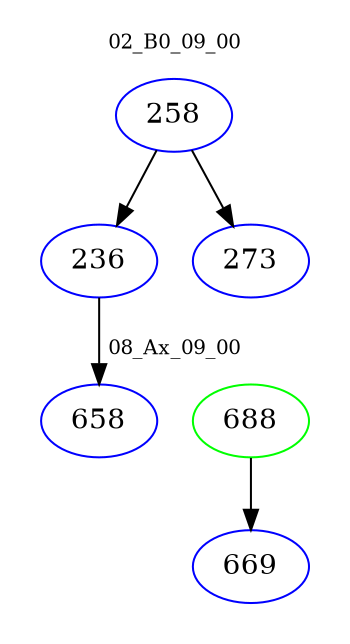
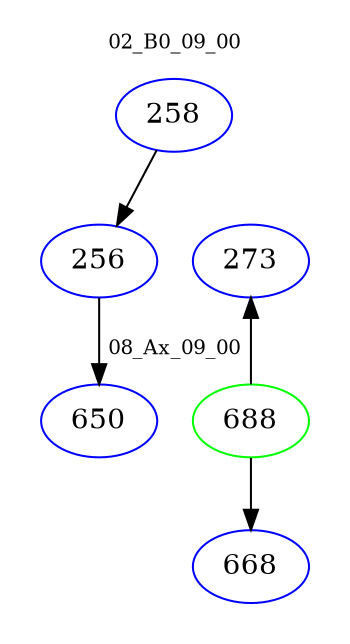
(208, 179) -> (251, 351)
(99, 261) -> (99, 261)
(99, 421) -> (99, 421)
(251, 567) -> (251, 567)
